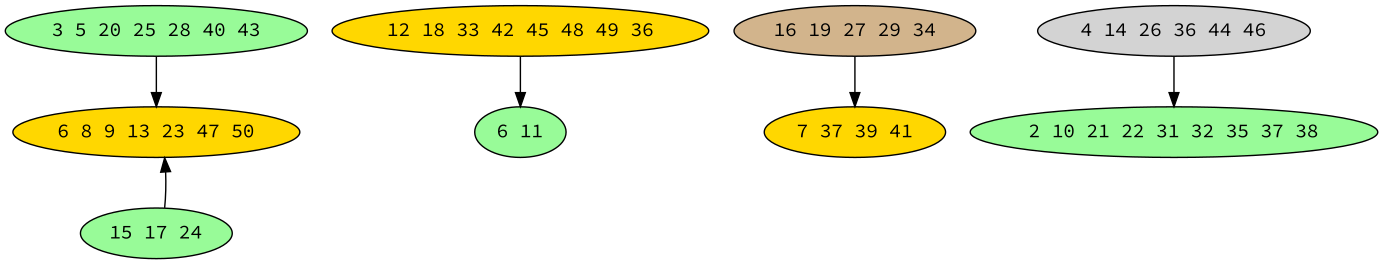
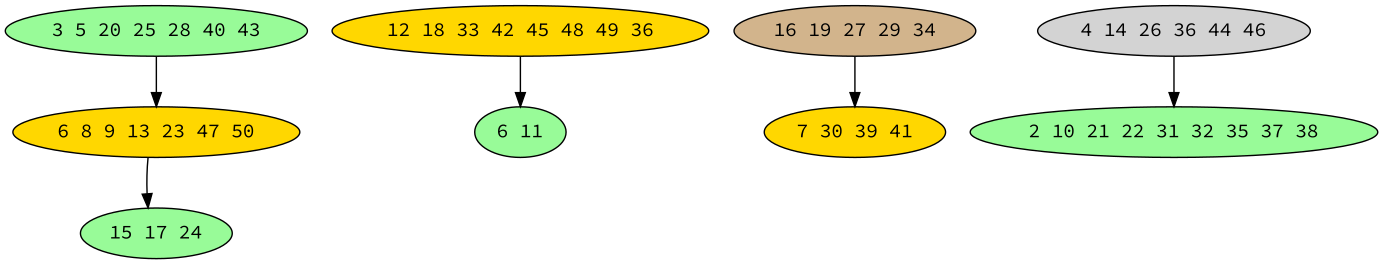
(855, 132) -> (855, 132)
(166, 190) -> (147, 176)
